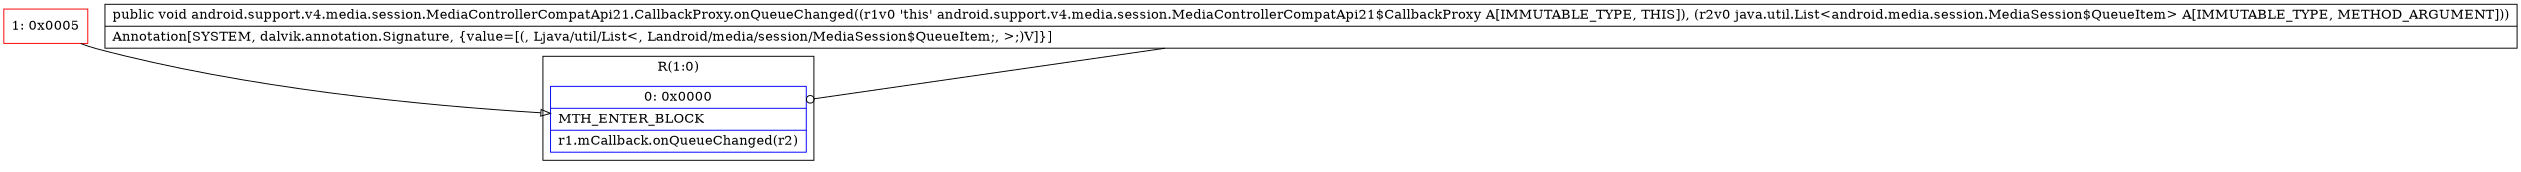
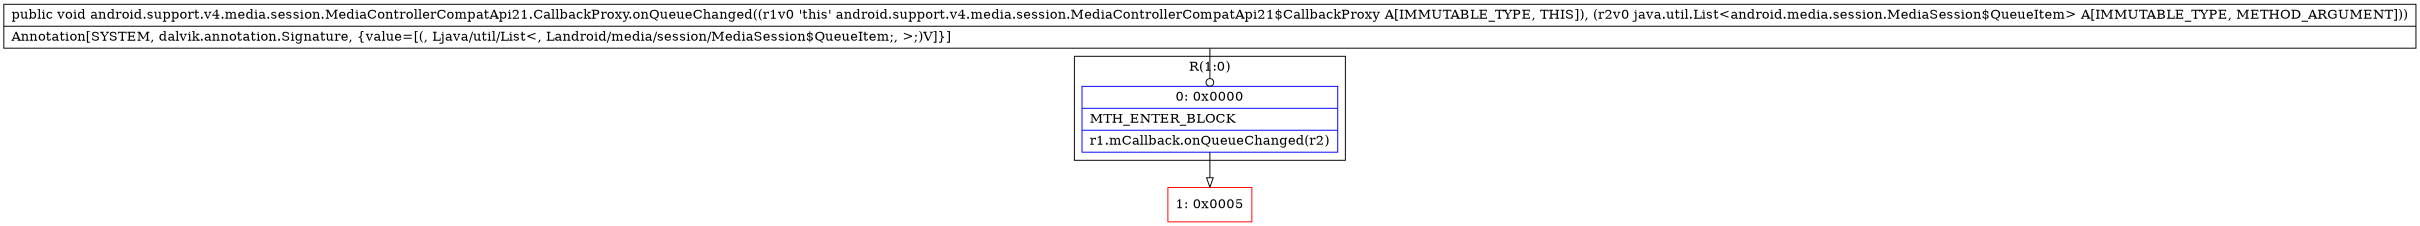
(309, 90) -> (1210, 166)
